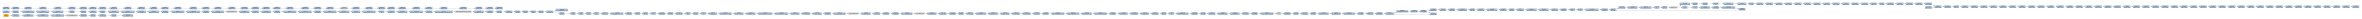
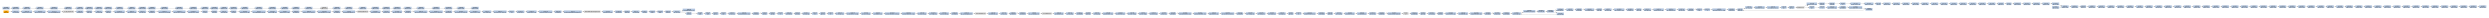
none -> (132, 12)
